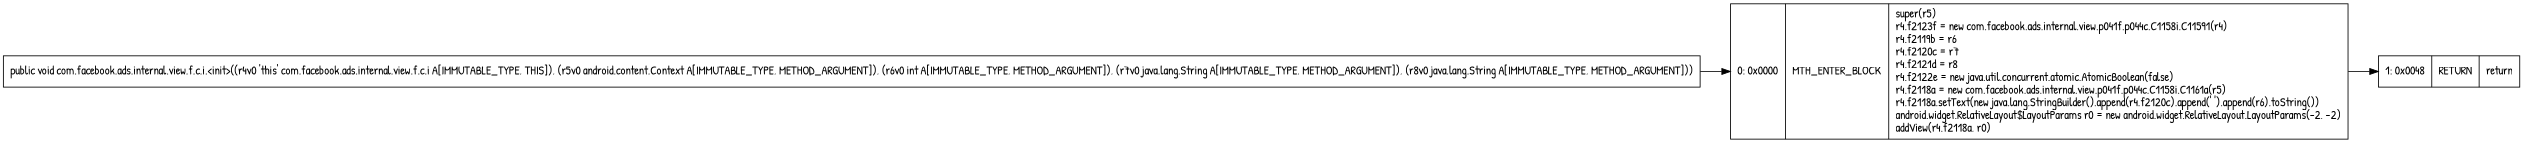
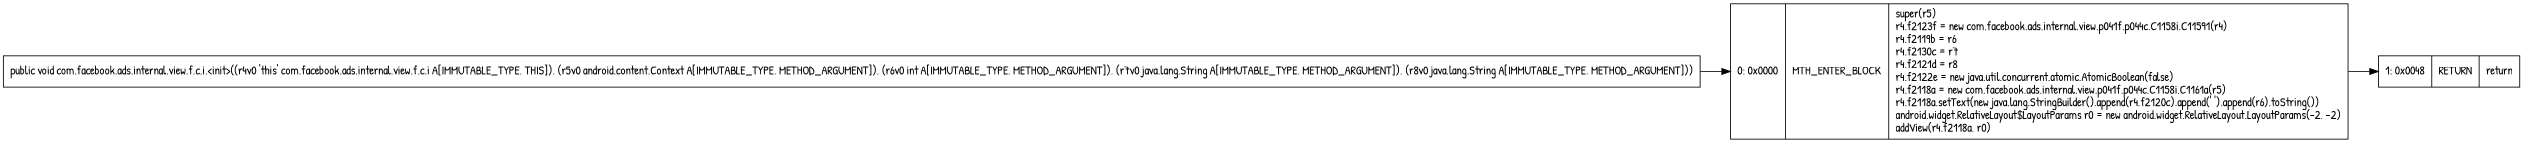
(1928, 52) -> (1927, 52)
